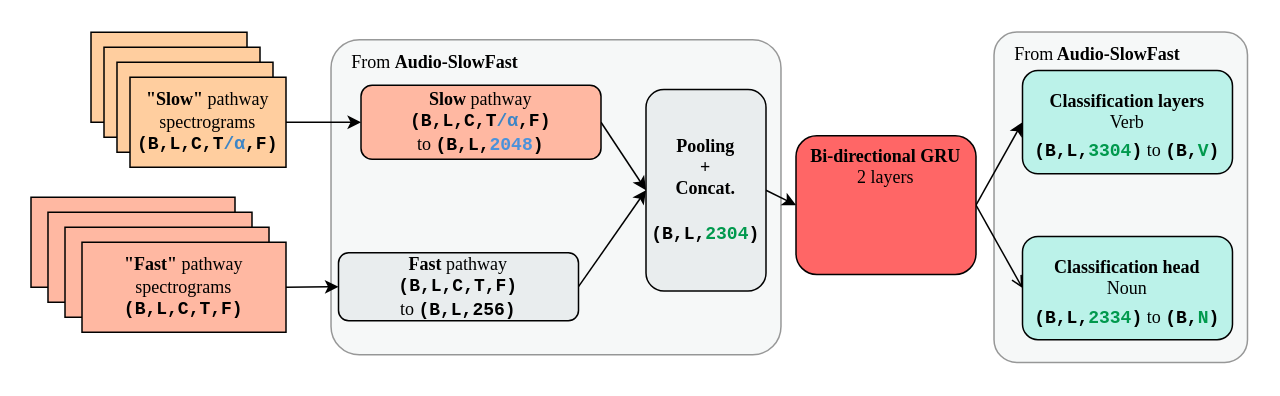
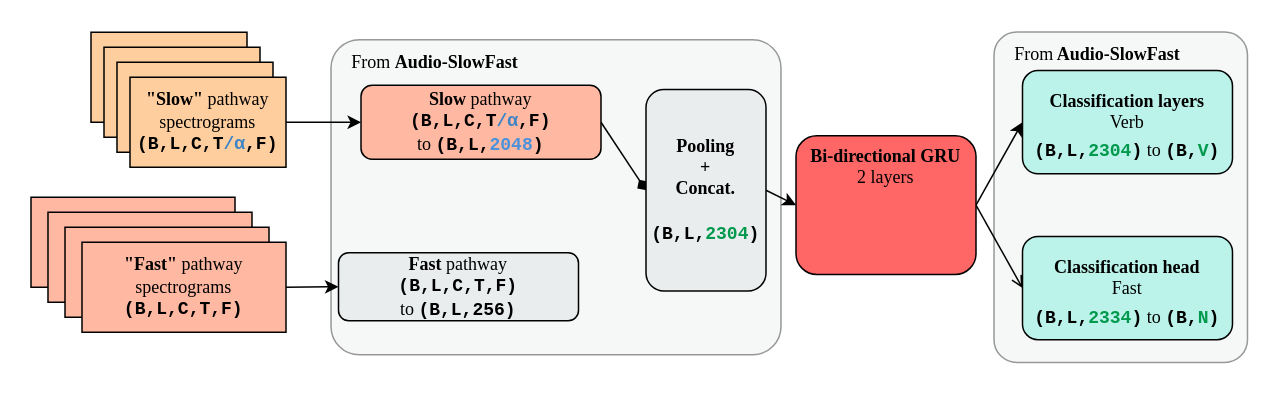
(1127, 151) -> (1127, 151)
(639, 180) -> (639, 180)
(610, 242) -> none
(1127, 289) -> (1127, 289)
